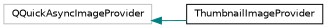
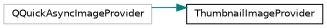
(174, 21) -> (164, 8)
